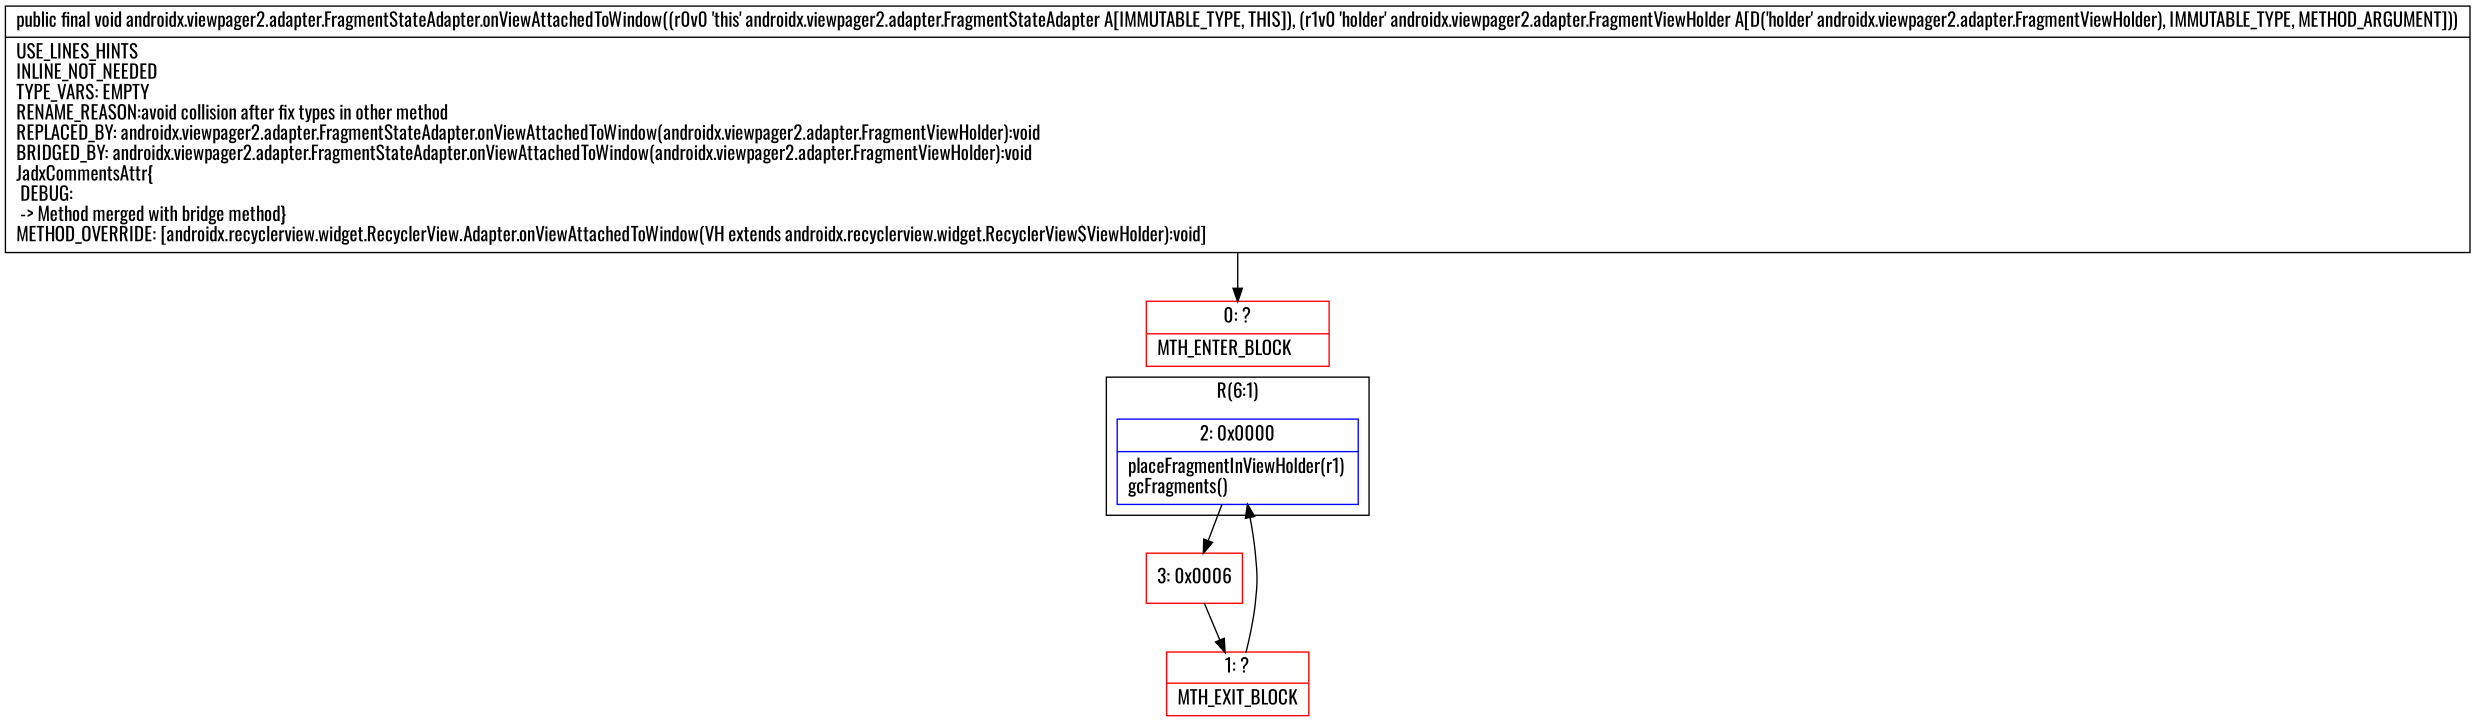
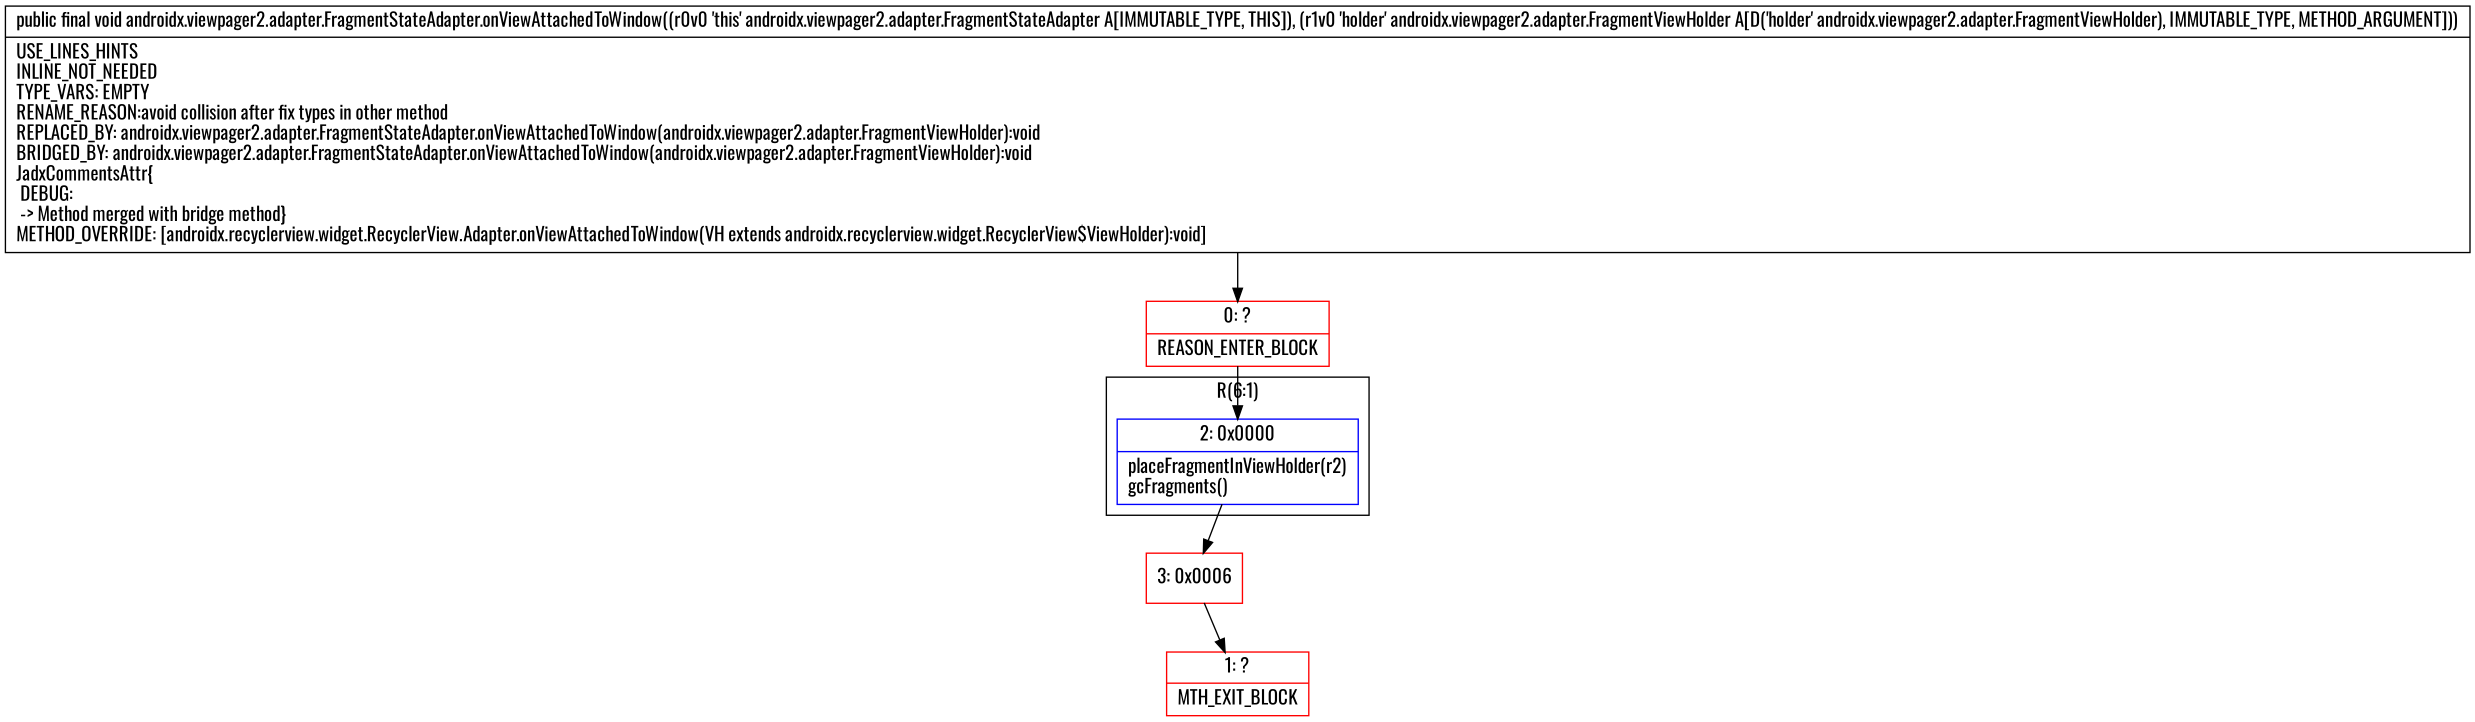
(1225, 349) -> (1238, 349)
(1236, 467) -> (1238, 467)
(1257, 585) -> (1238, 386)
